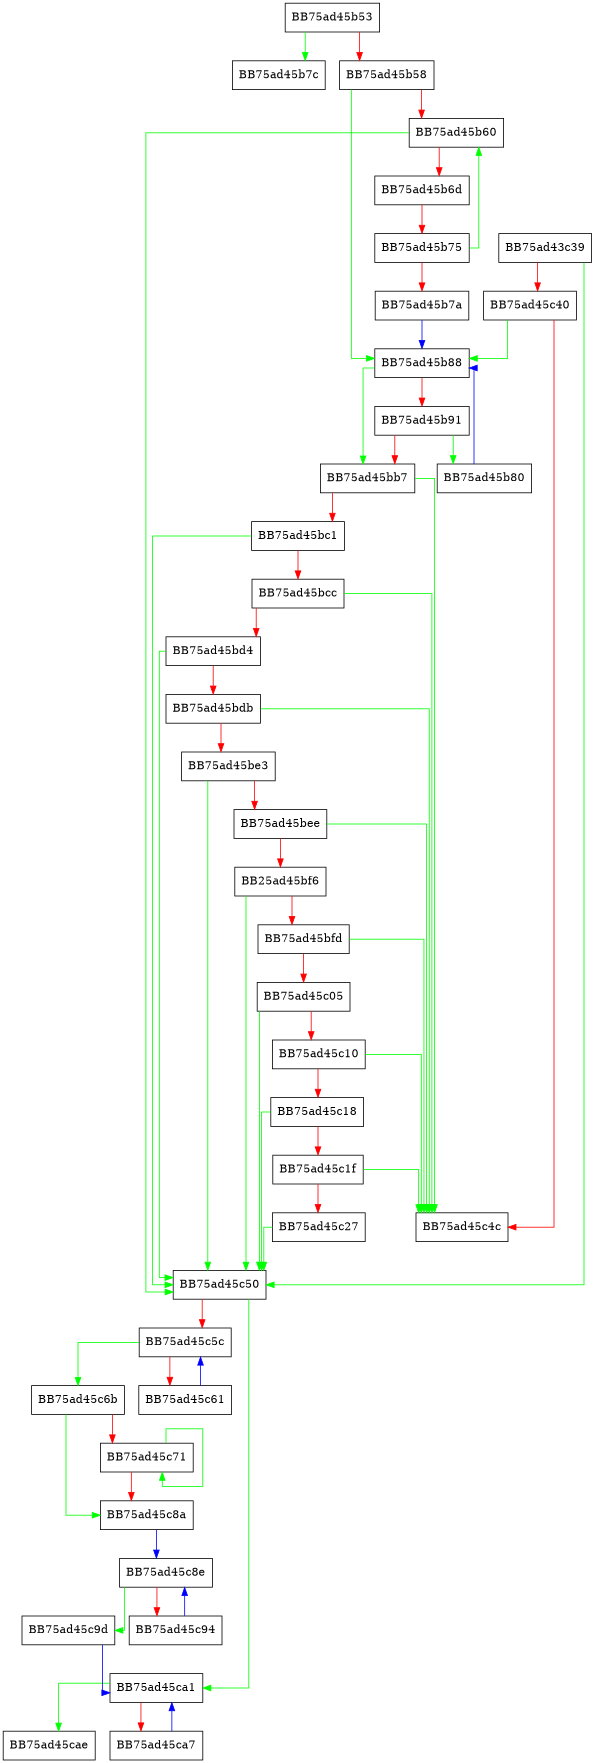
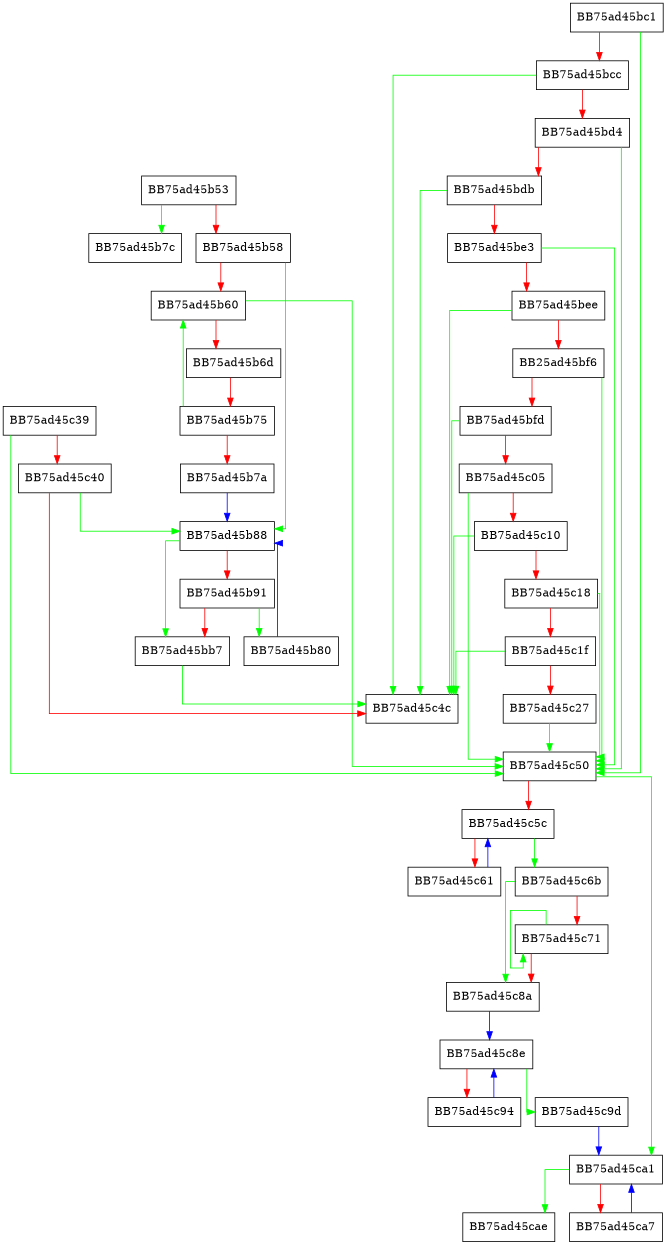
(545, 248) -> (50, 421)
(332, 503) -> none
